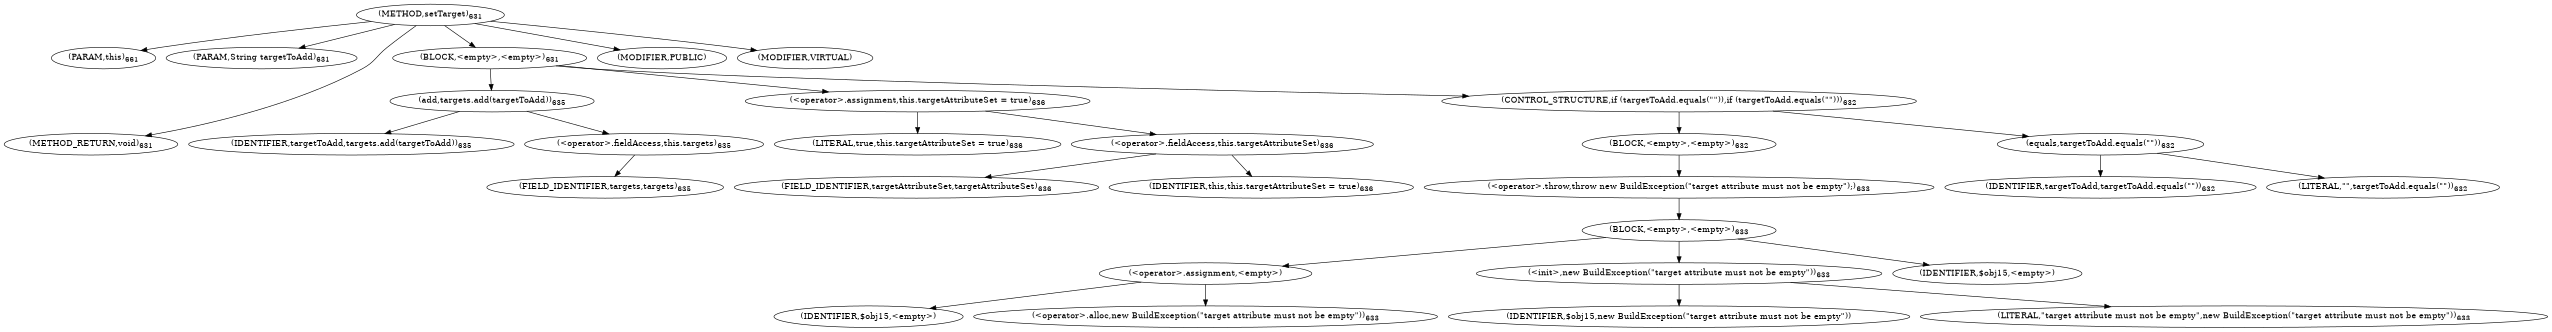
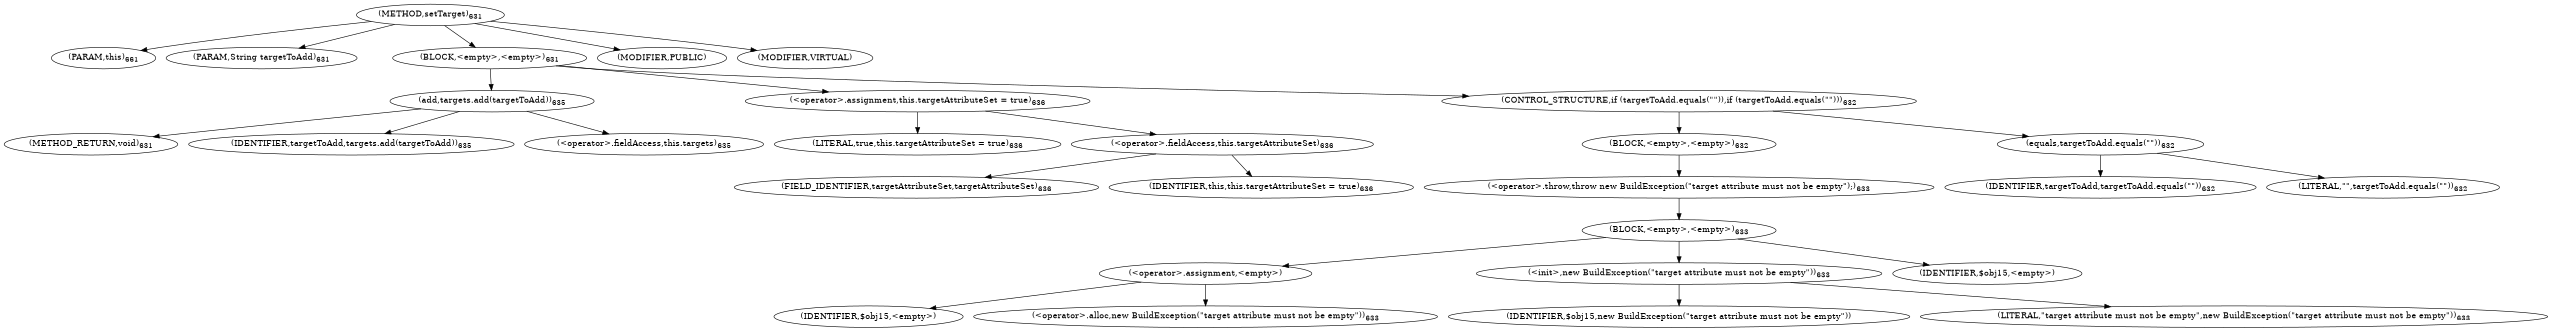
(292, 99) -> (290, 122)
(605, 187) -> none
